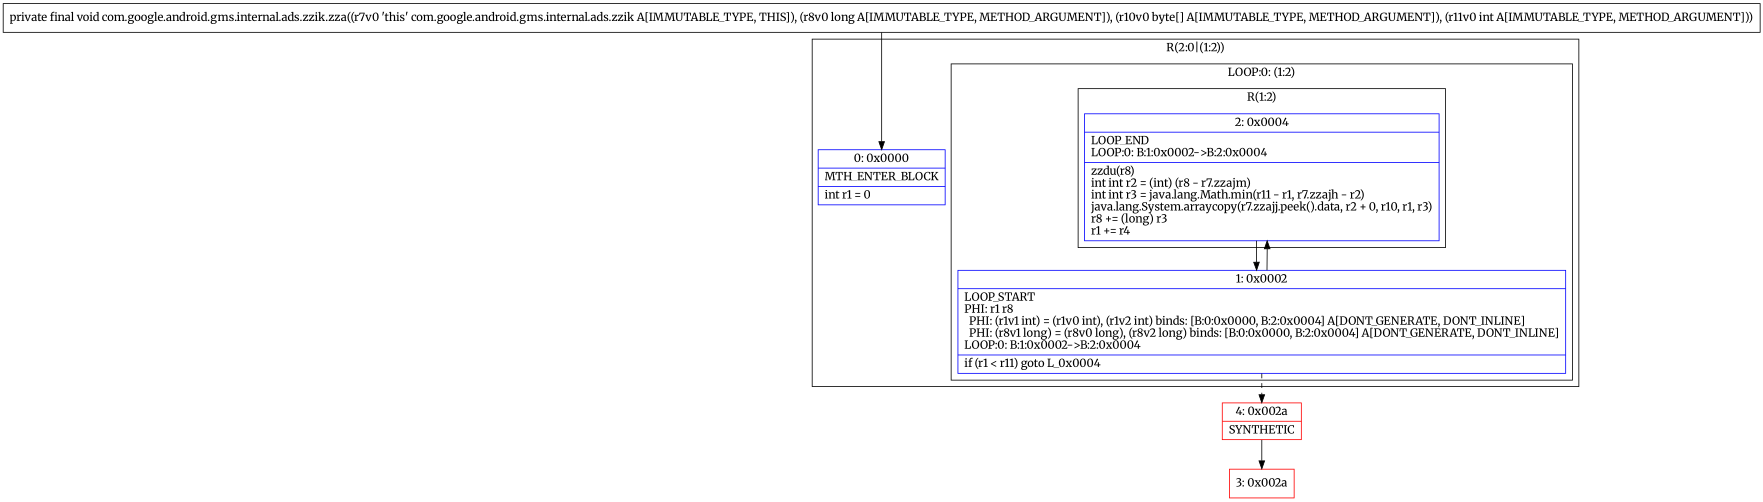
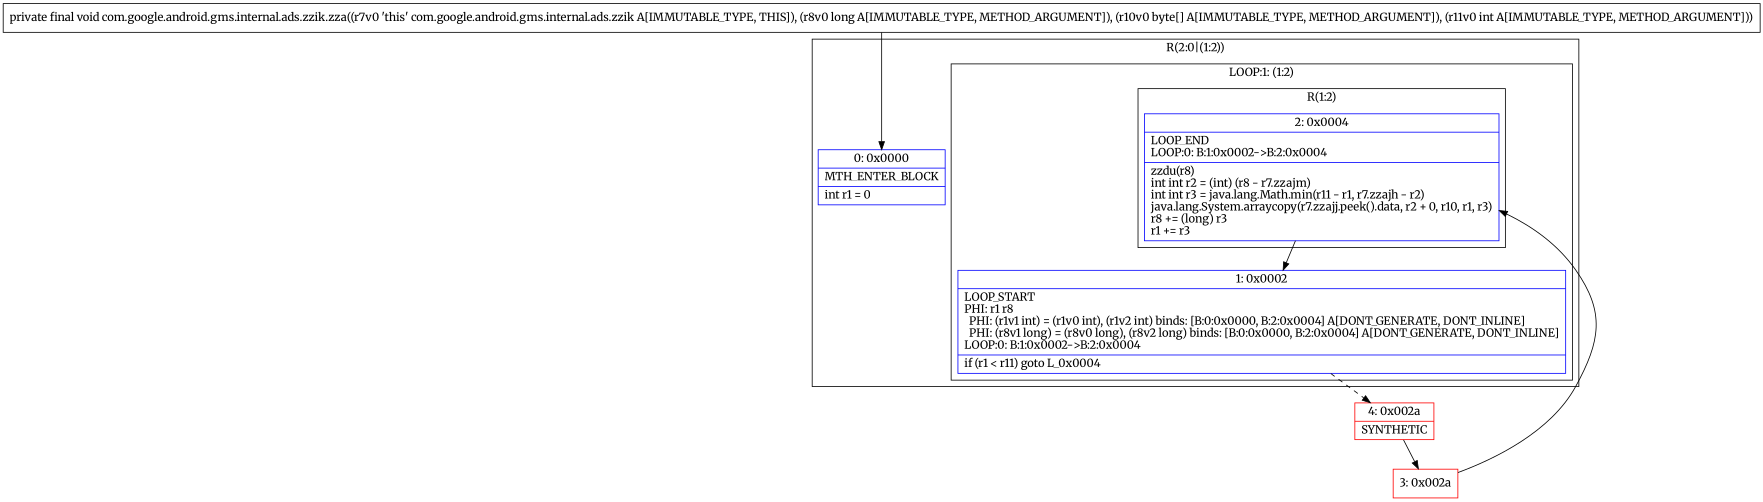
(1262, 73) -> (1262, 73)
(1110, 231) -> (1171, 231)
(1267, 260) -> (1590, 356)
